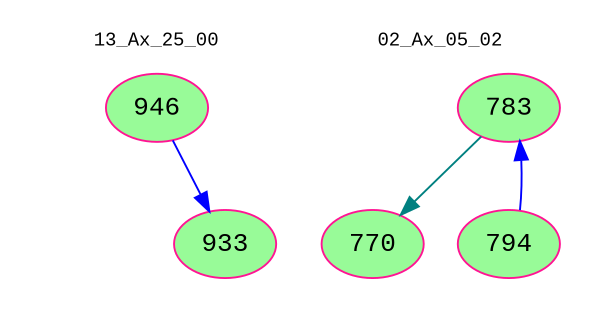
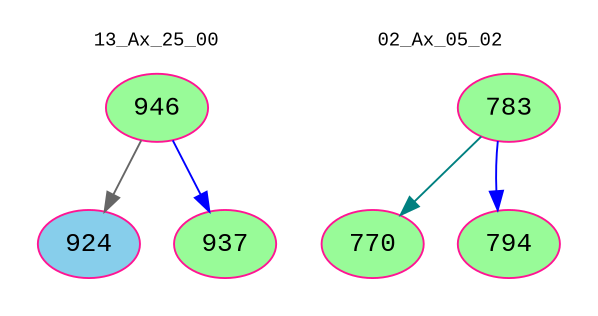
(522, 185) -> (496, 166)
none -> (89, 244)
(225, 244) -> (225, 244)
